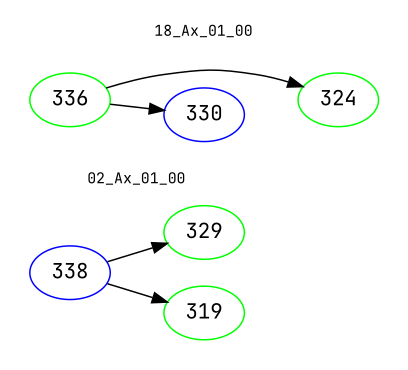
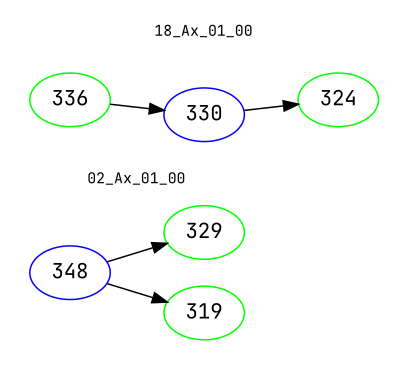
(197, 71) -> (264, 108)
(70, 273) -> (70, 273)
